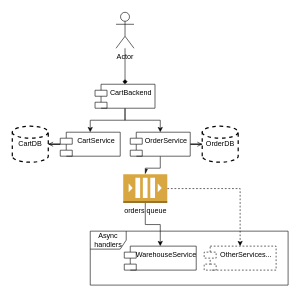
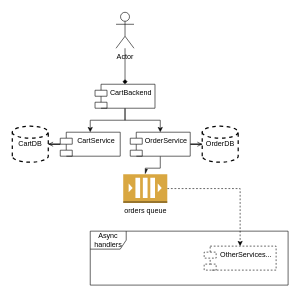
(151, 225) -> none
(160, 258) -> none
